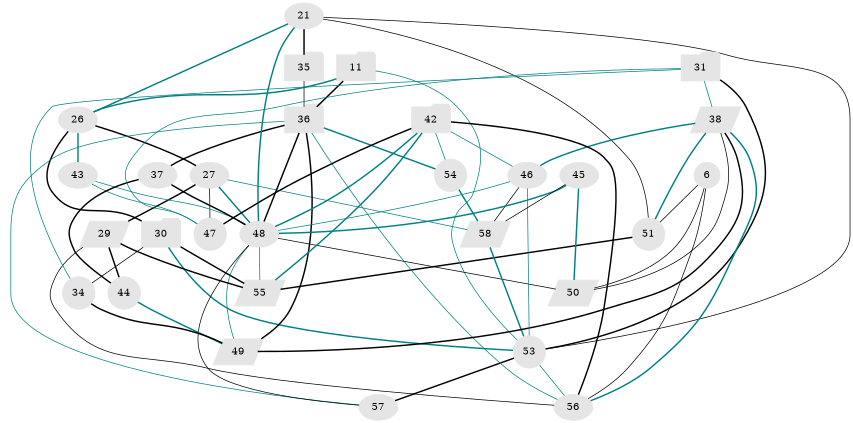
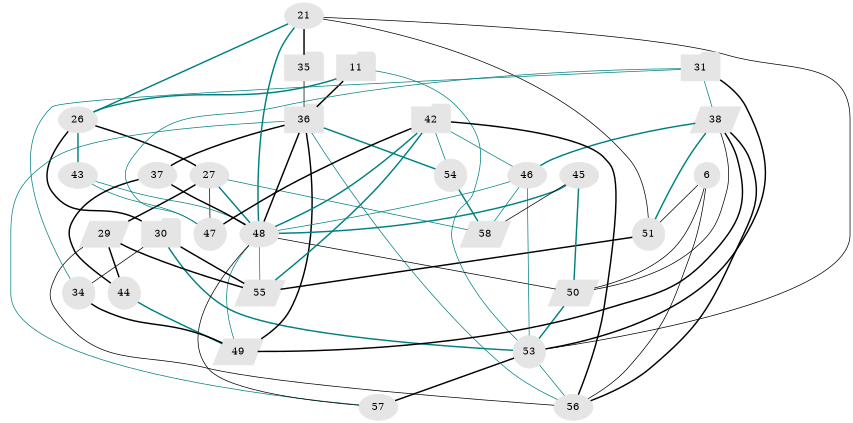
(510, 200) -> (510, 200)
(717, 289) -> (717, 289)
(507, 292) -> (555, 318)
